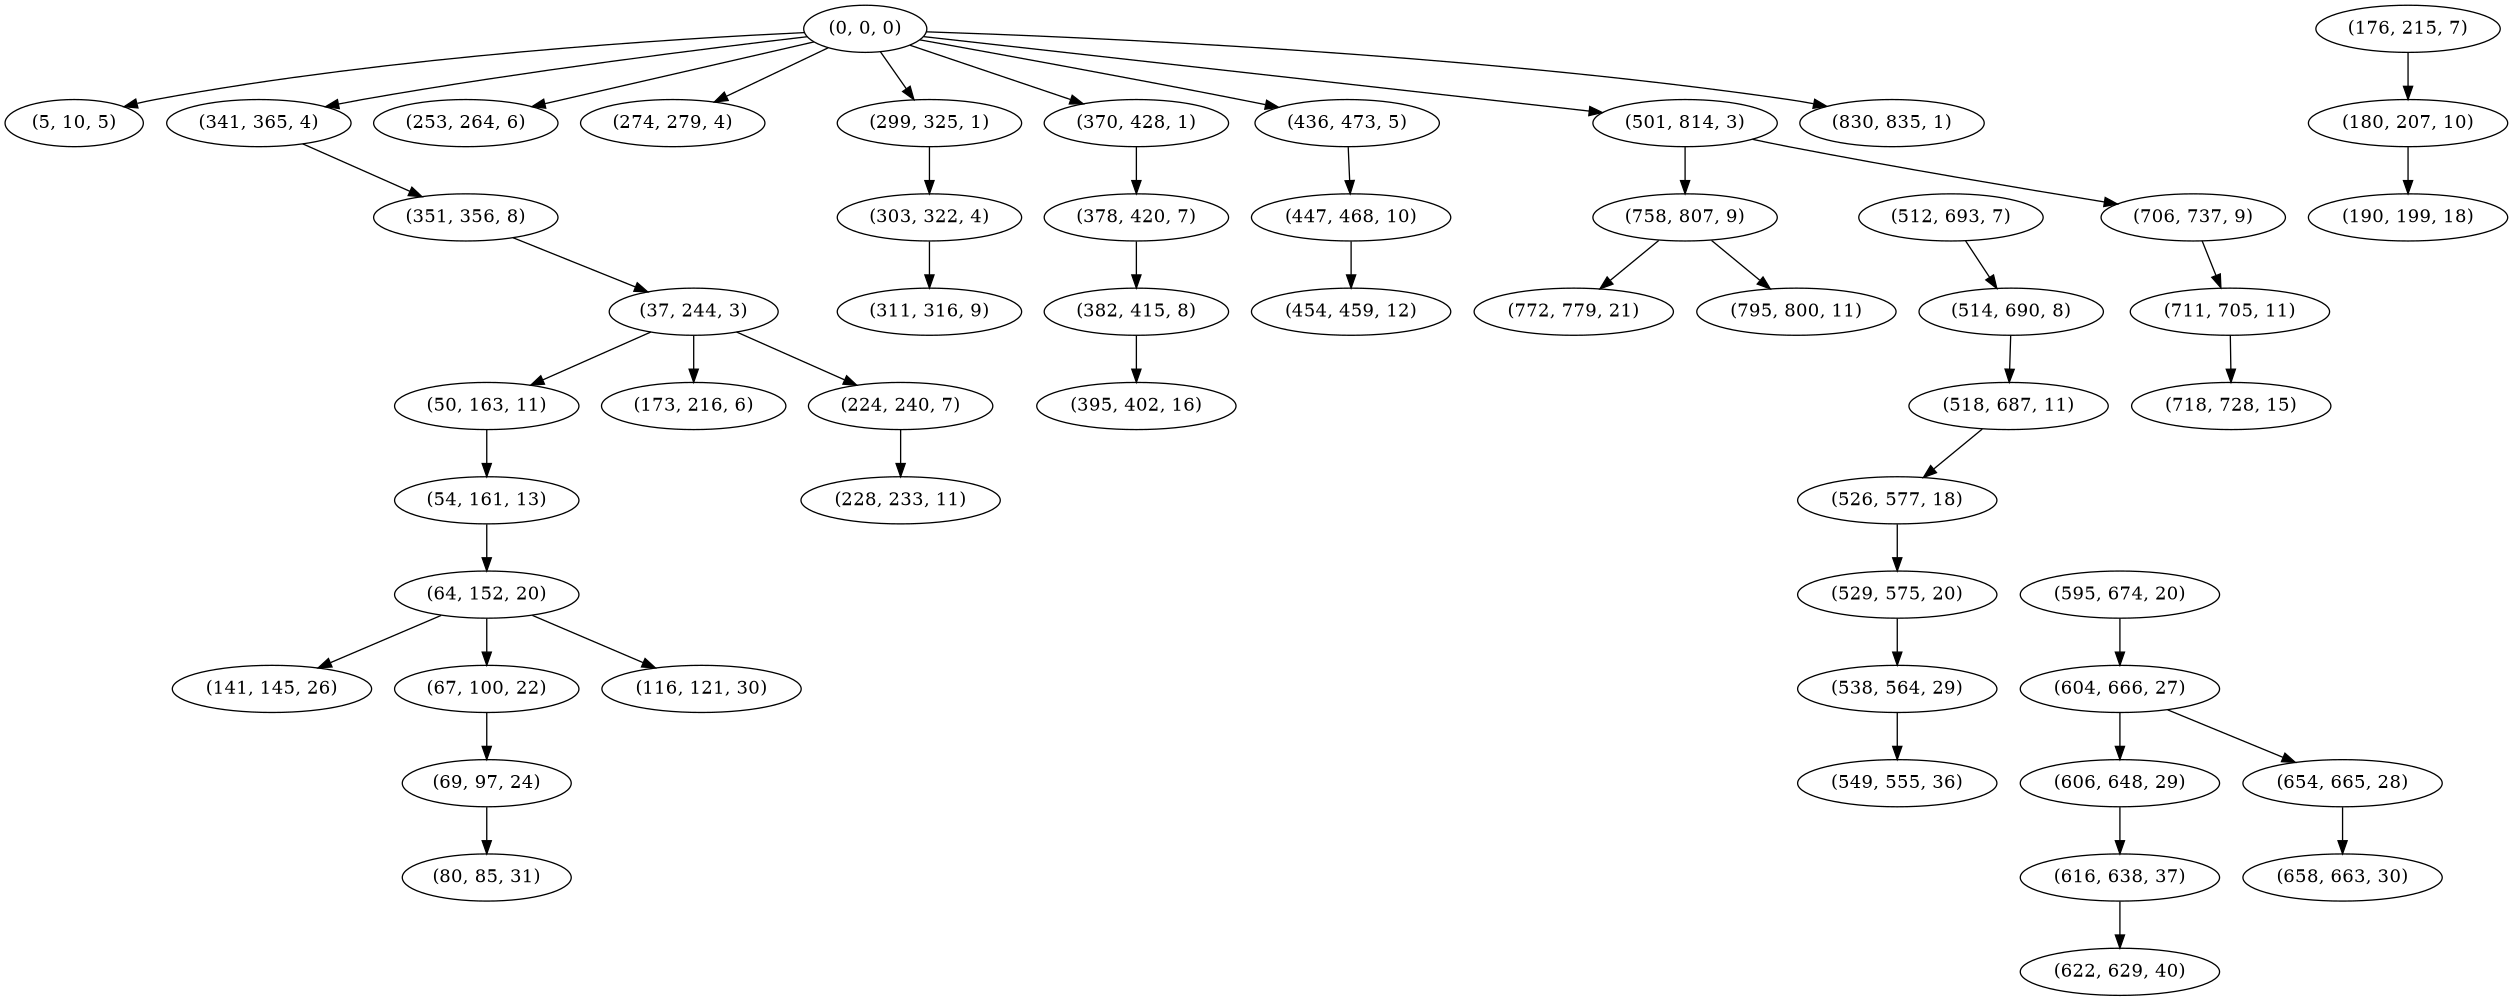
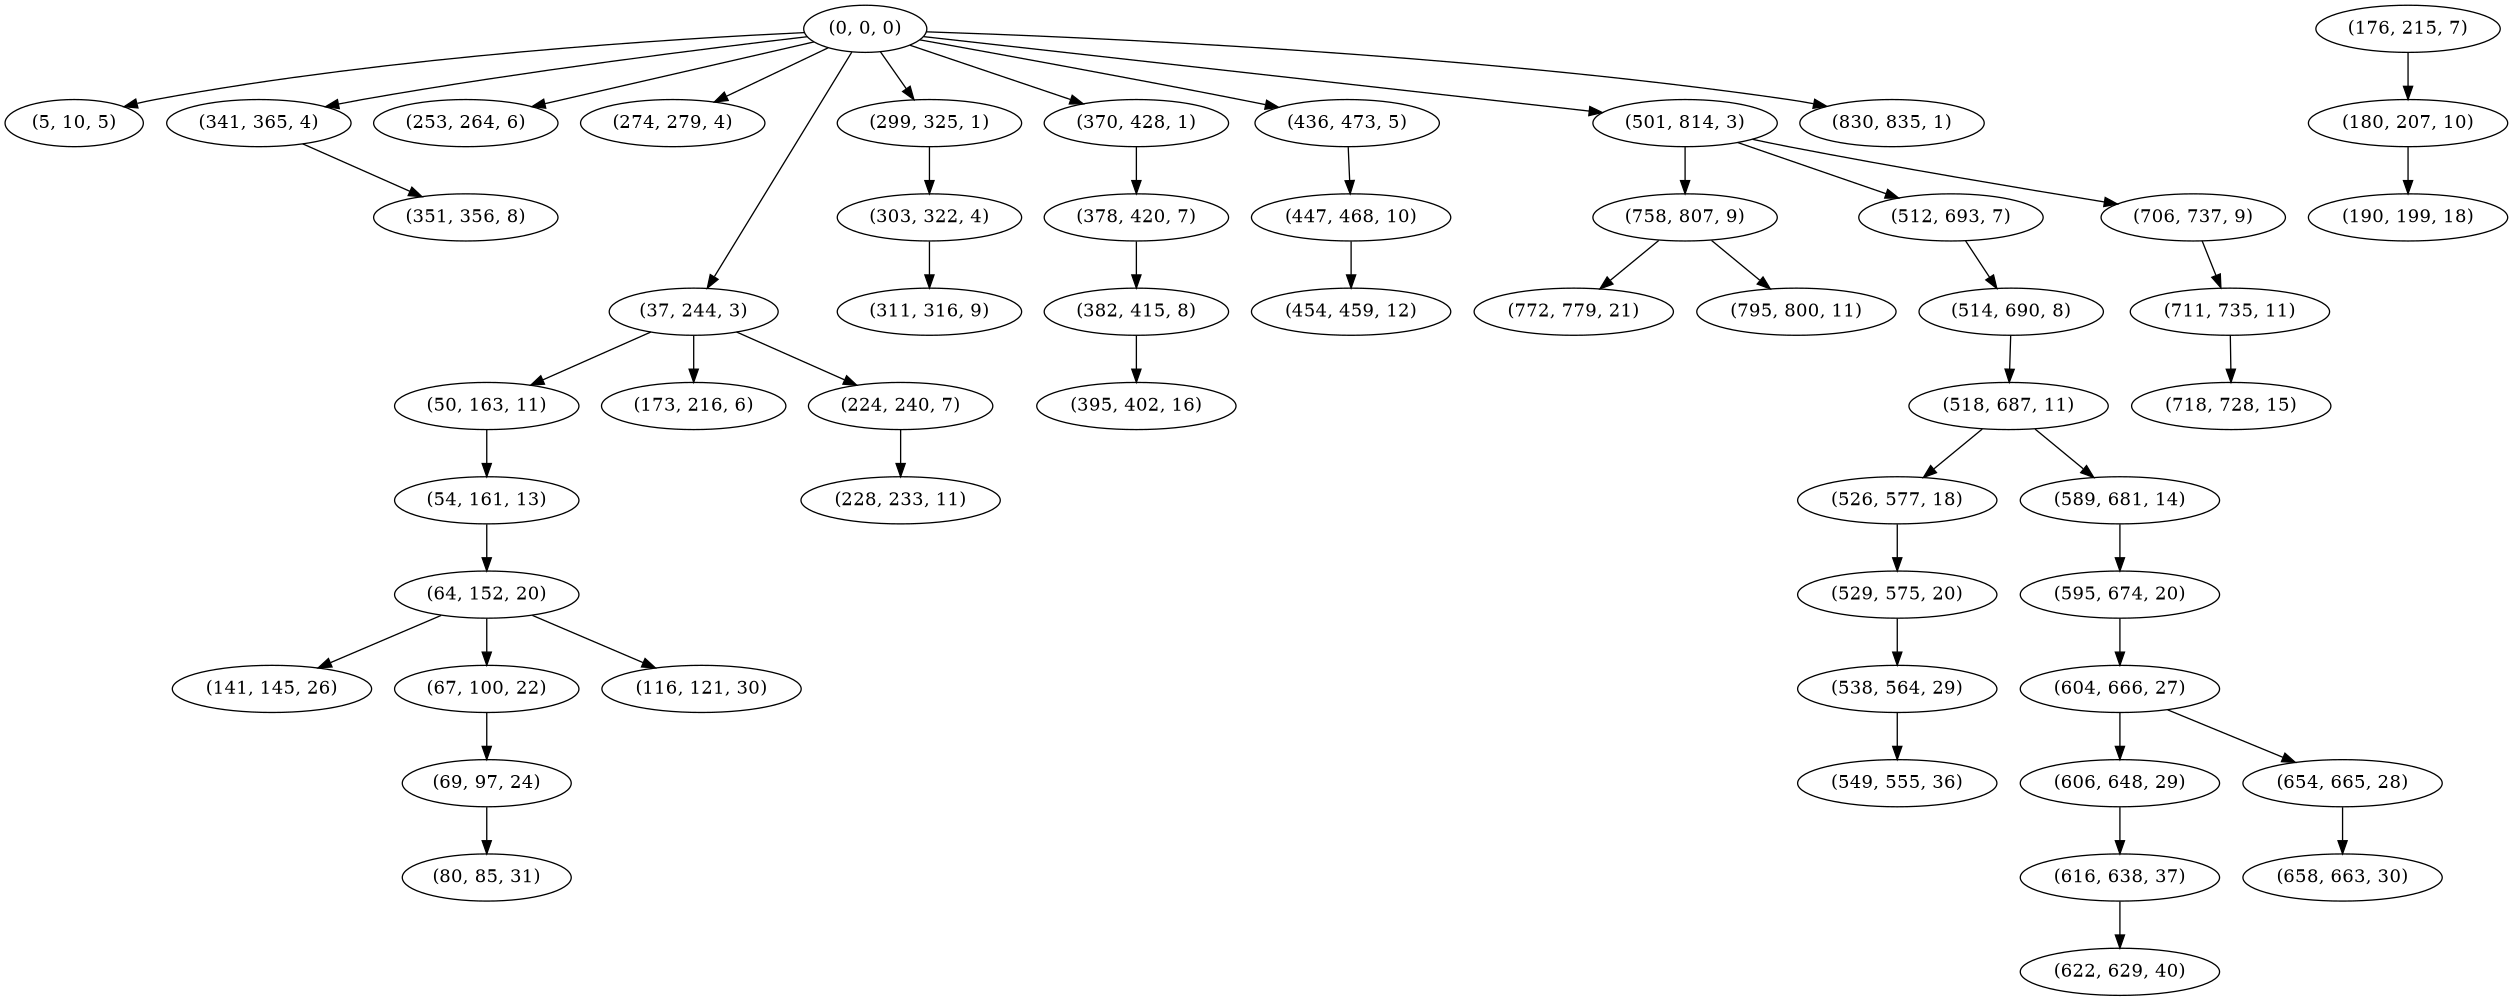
none -> (1812, 168)
(574, 262) -> (783, 164)
(2230, 312) -> (2230, 312)
none -> (2120, 500)
